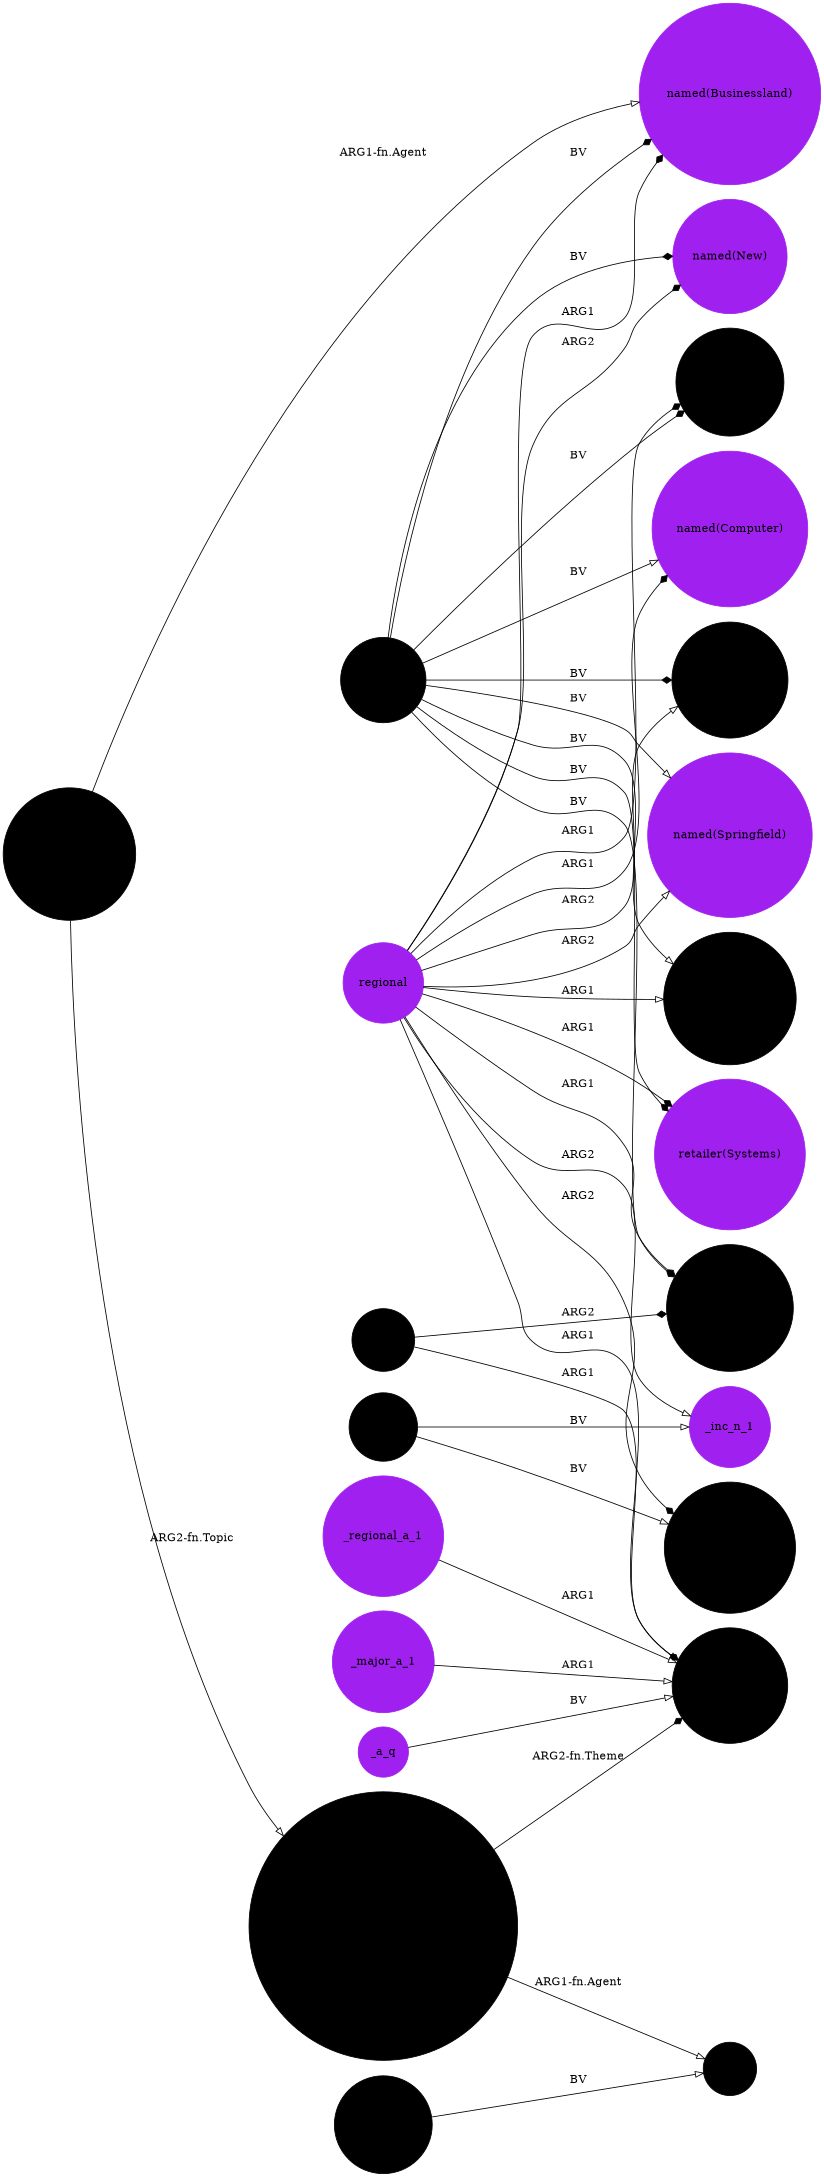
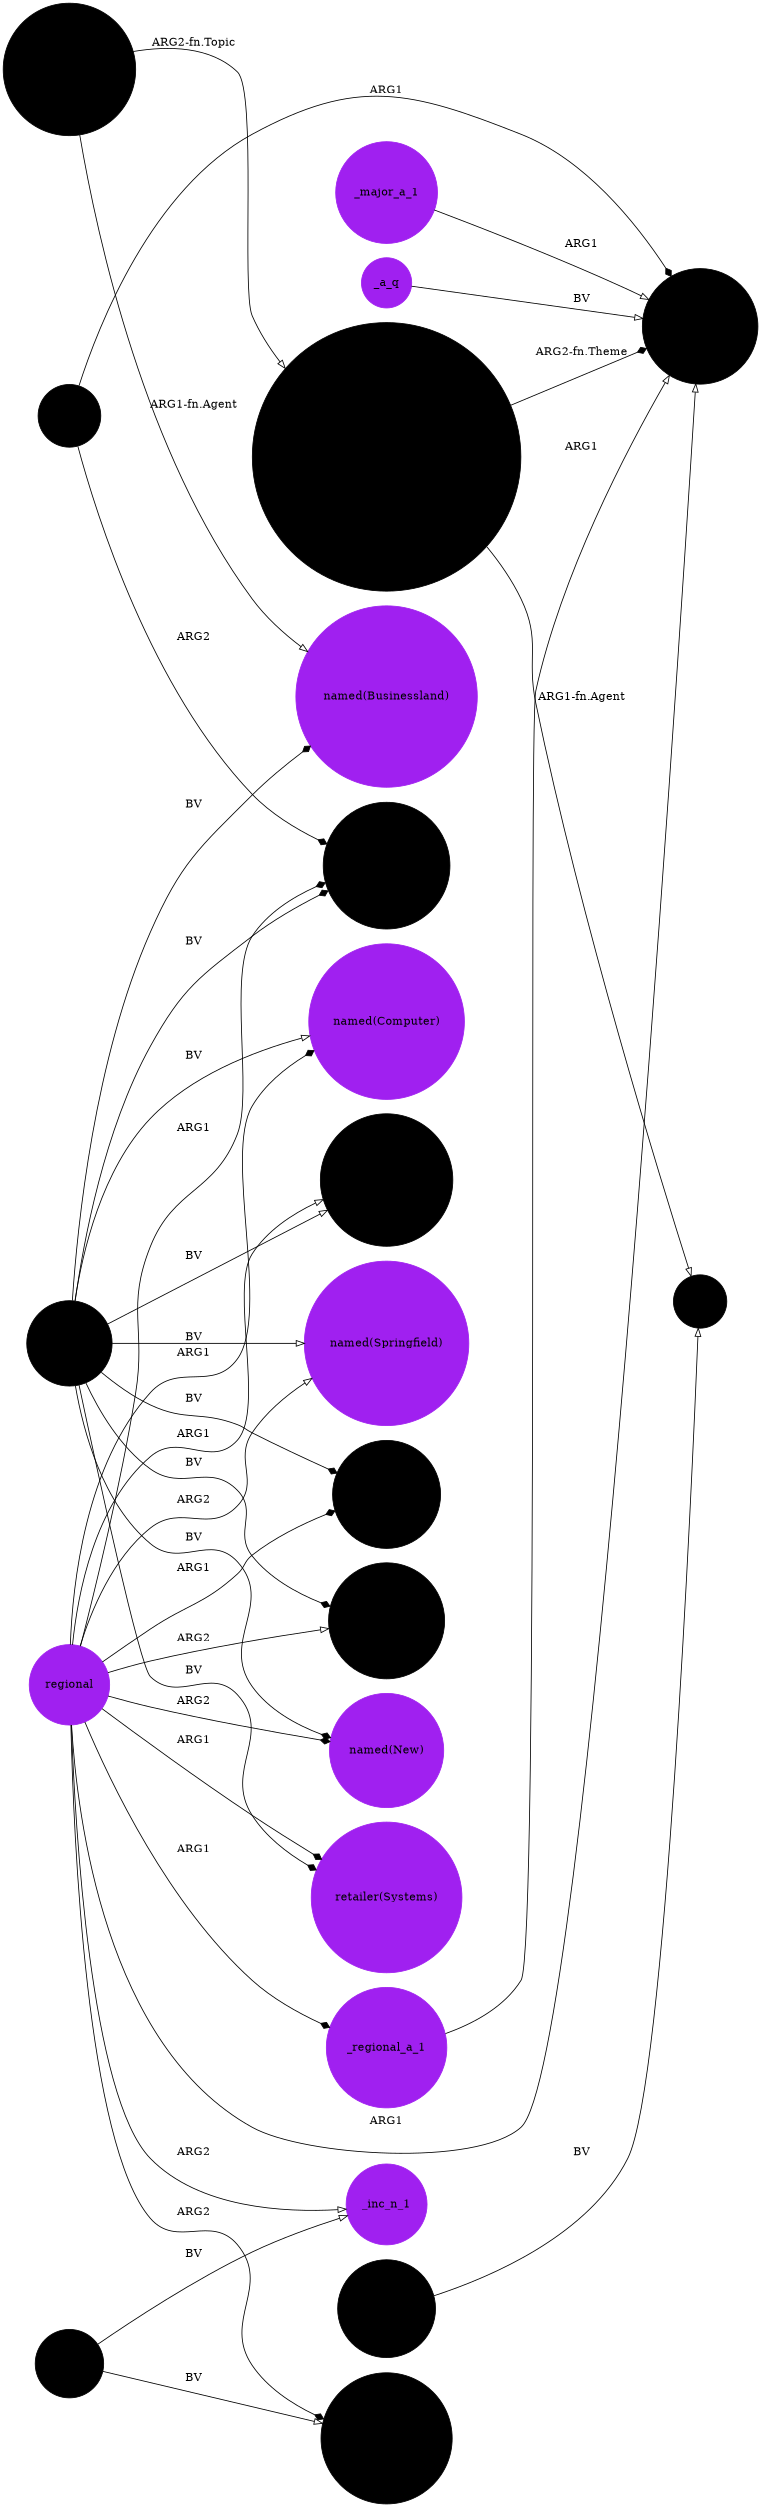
(518, 480) -> (178, 1893)
